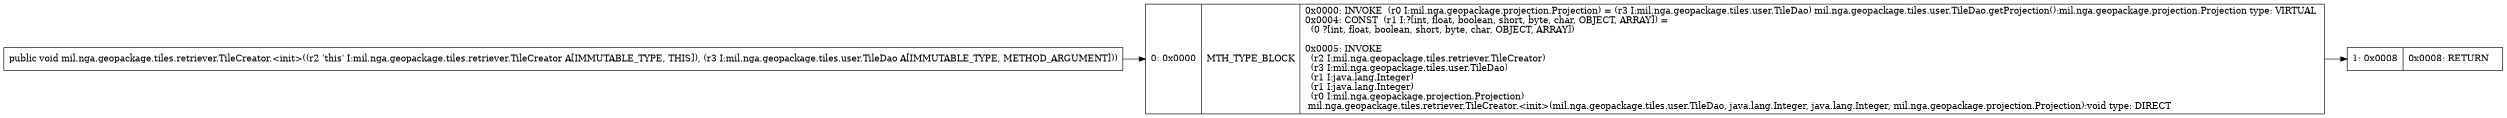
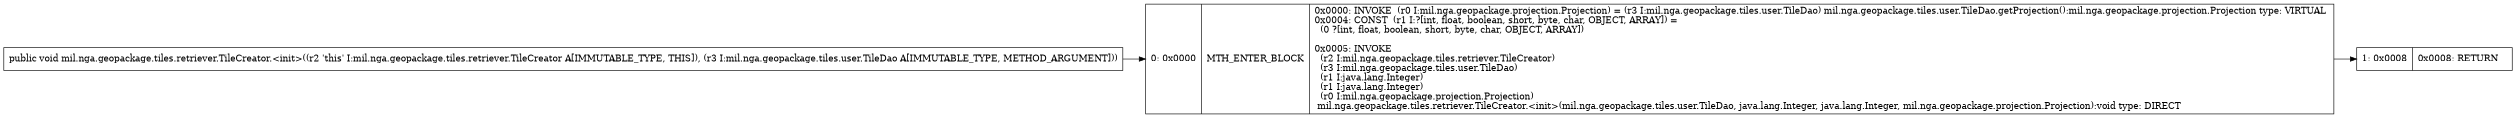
(1251, 59) -> (1255, 59)
